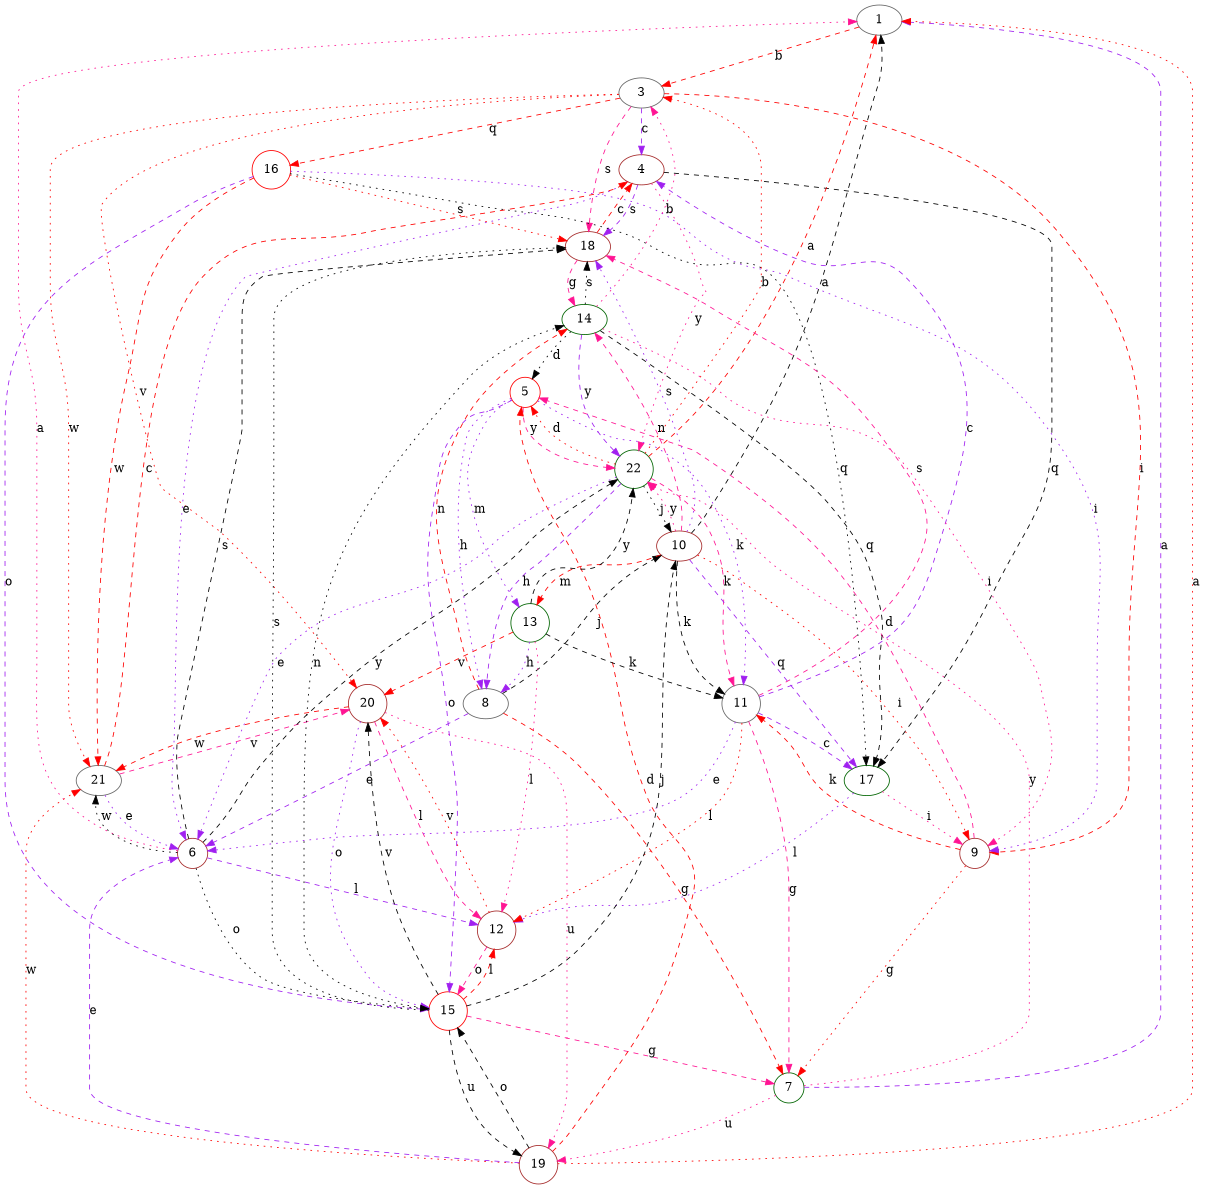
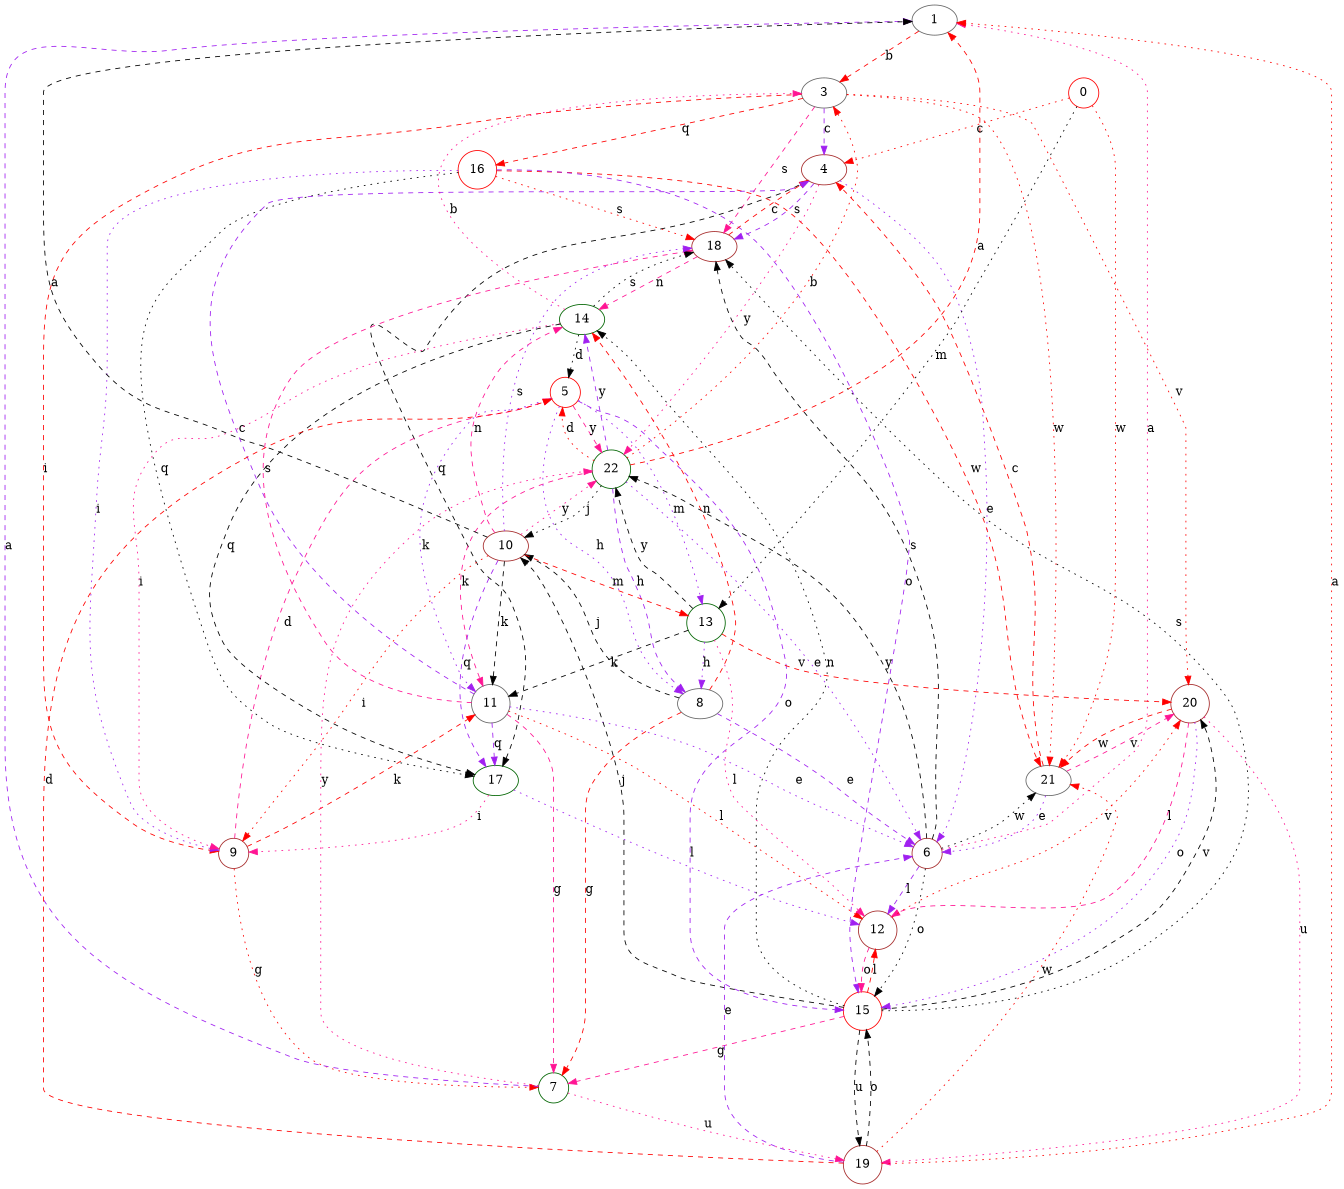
none -> (1084, 93)
(573, 283) -> (660, 283)
(582, 397) -> (597, 397)
(827, 744) -> (498, 744)
